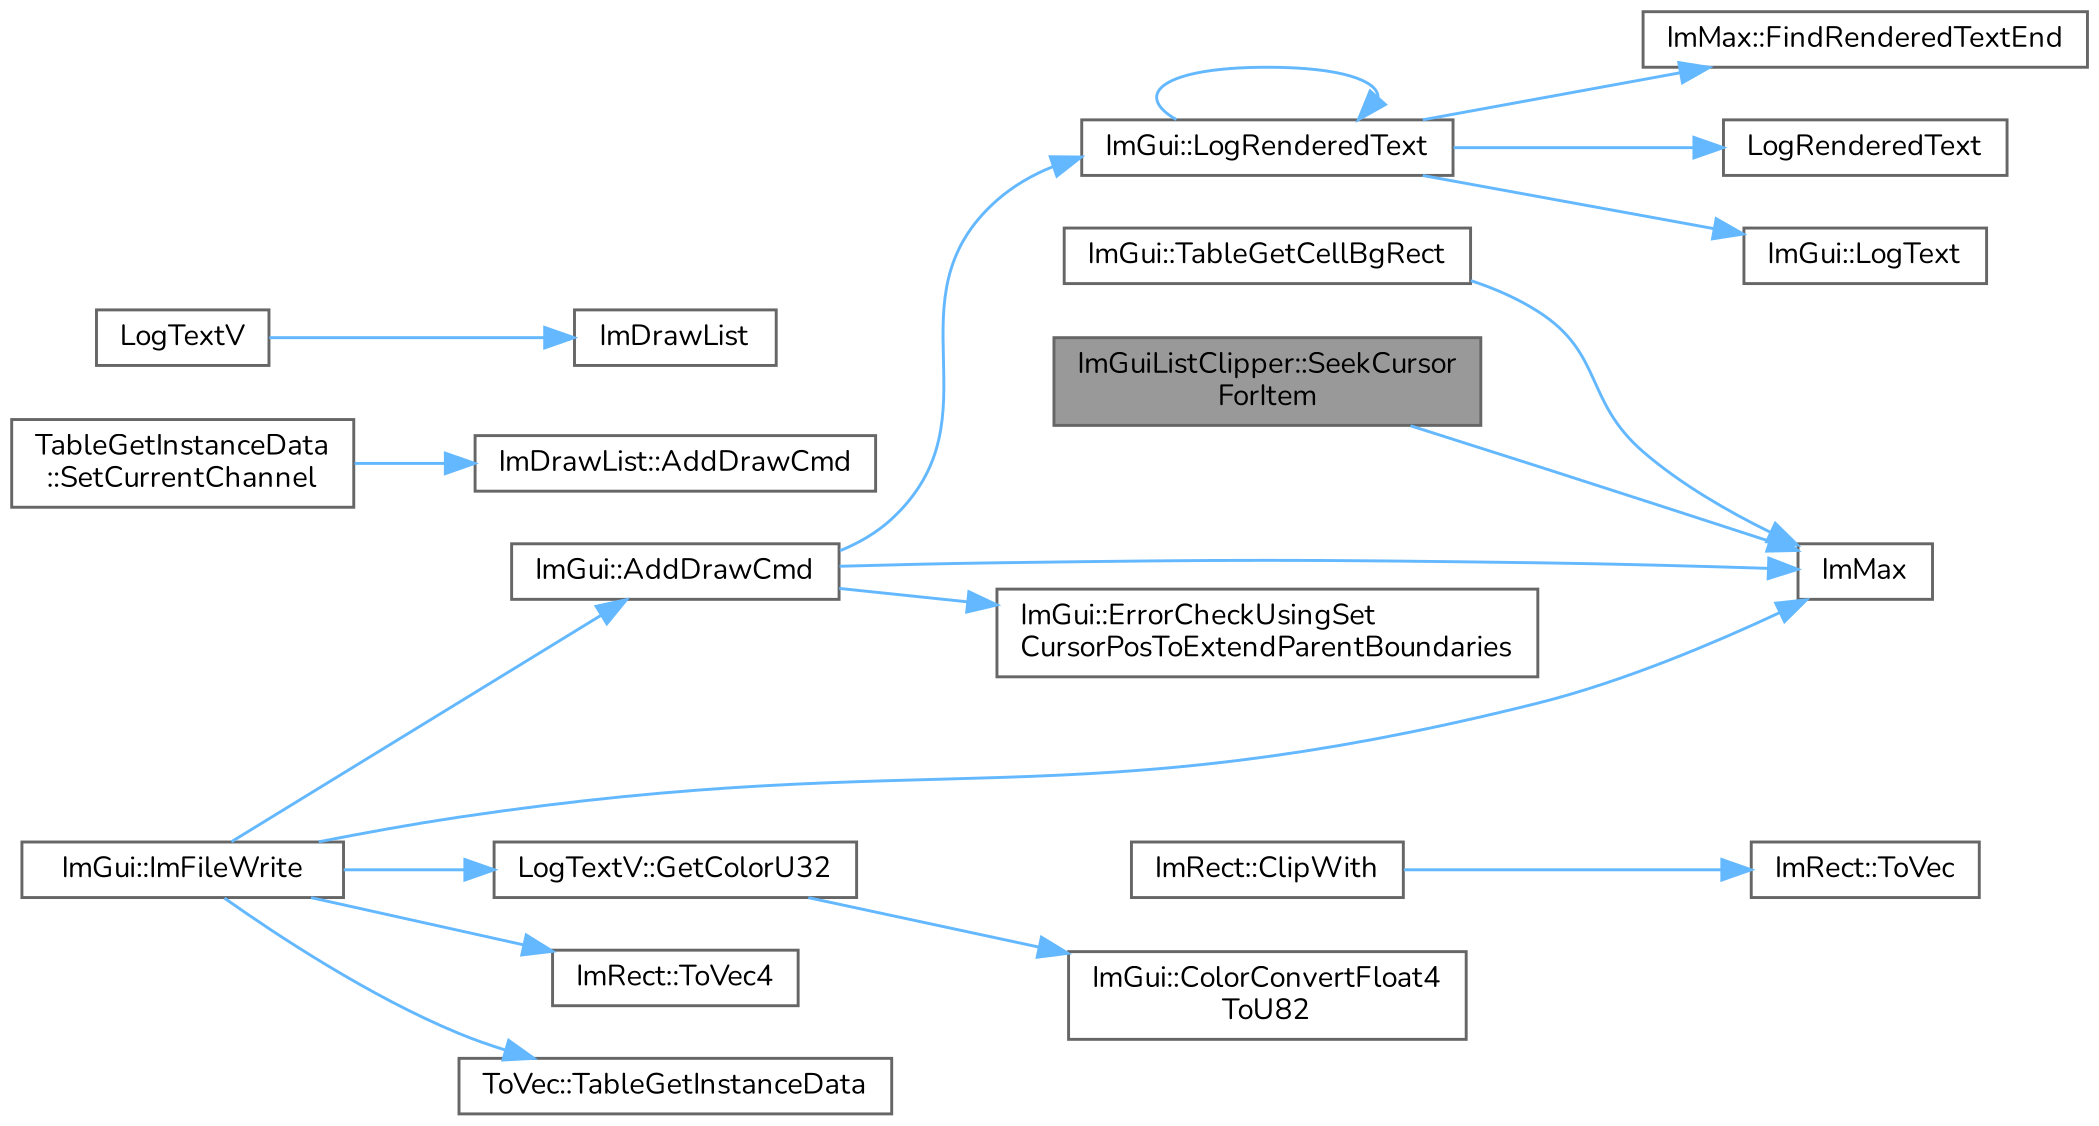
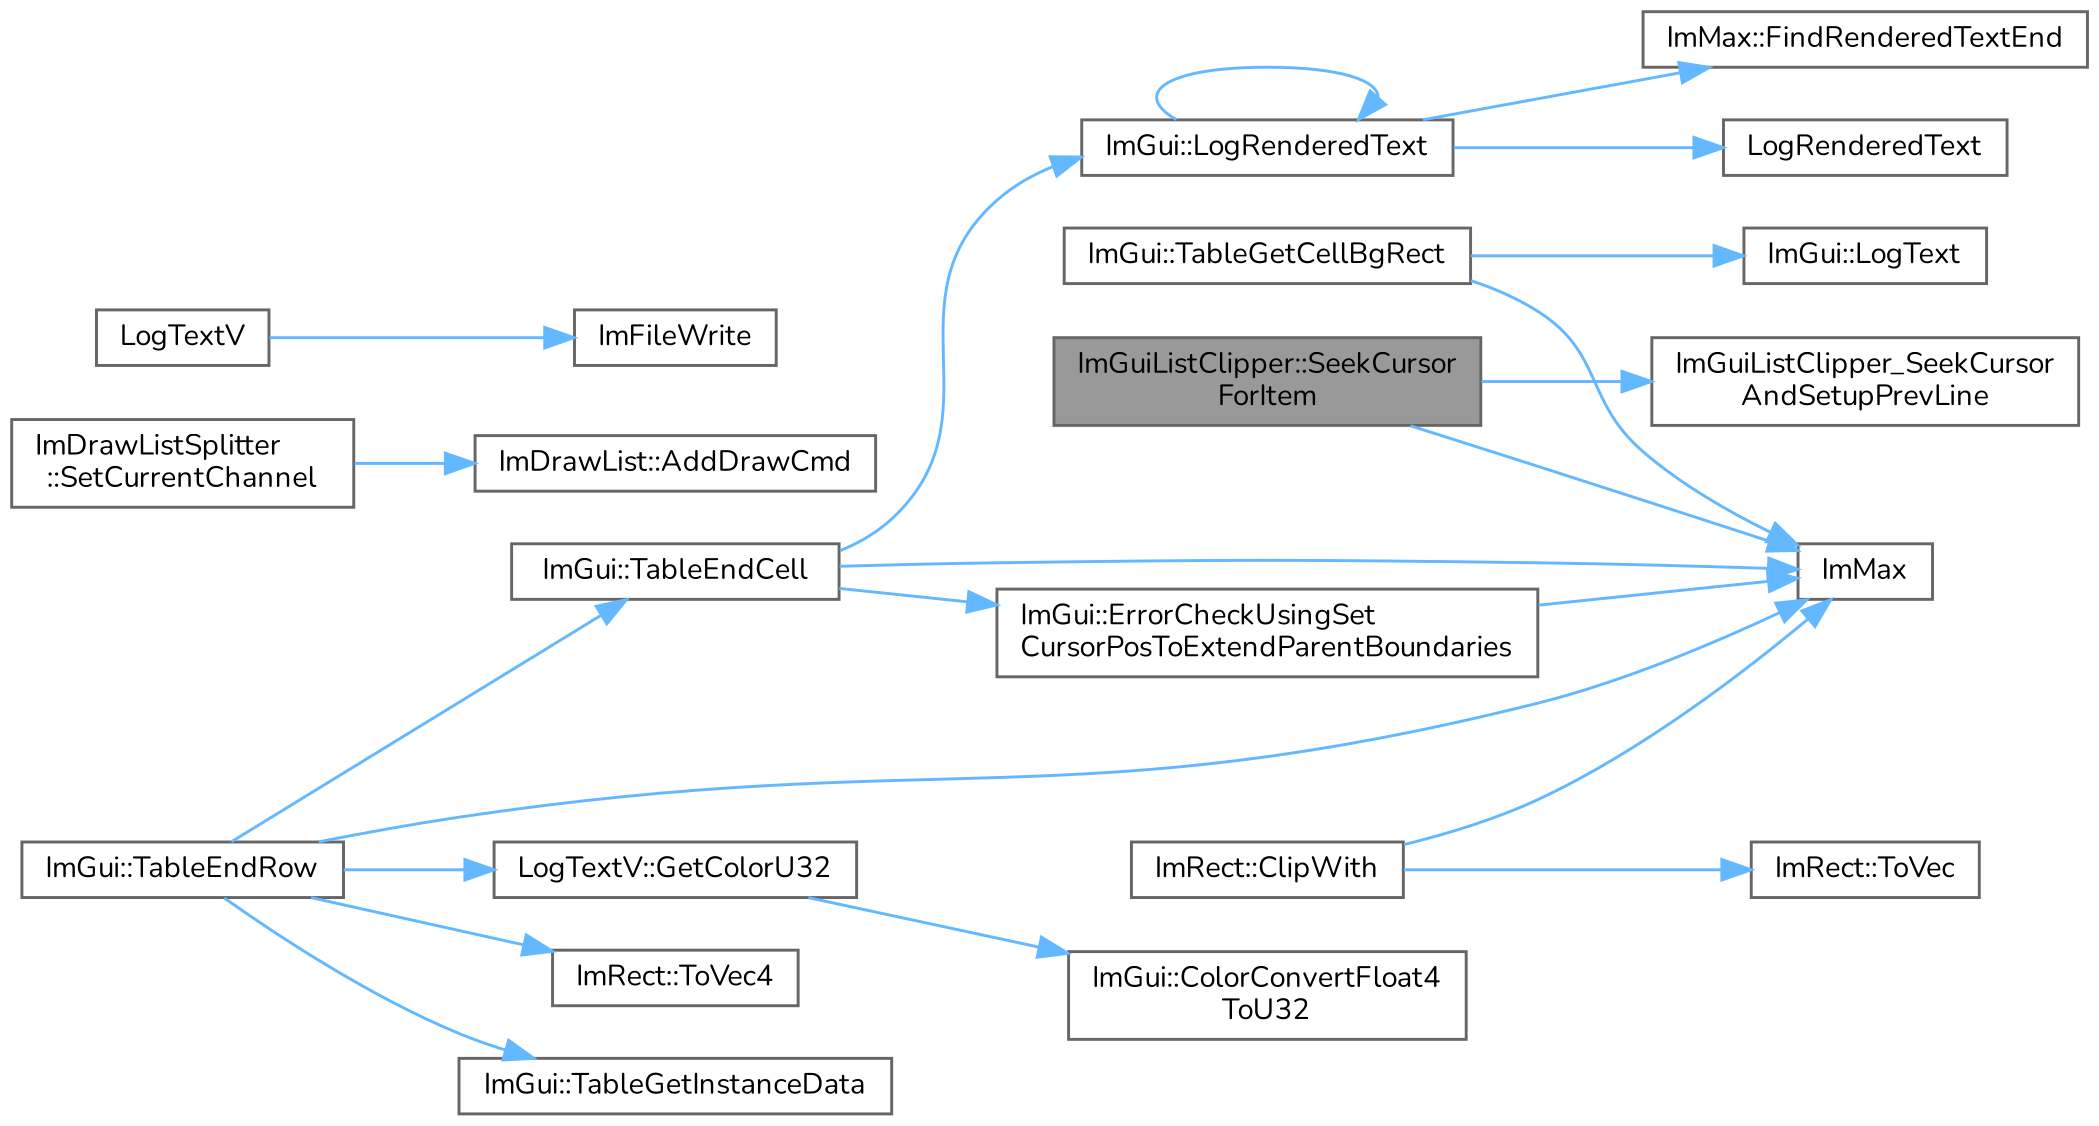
(1568, 202) -> (1592, 256)
(675, 338) -> (675, 338)
none -> (1865, 382)
(183, 463) -> (183, 463)
(675, 572) -> (675, 572)
none -> (1653, 593)
none -> (1619, 756)
(183, 870) -> (183, 870)
(1267, 995) -> (1267, 995)
(675, 1086) -> (675, 1086)
